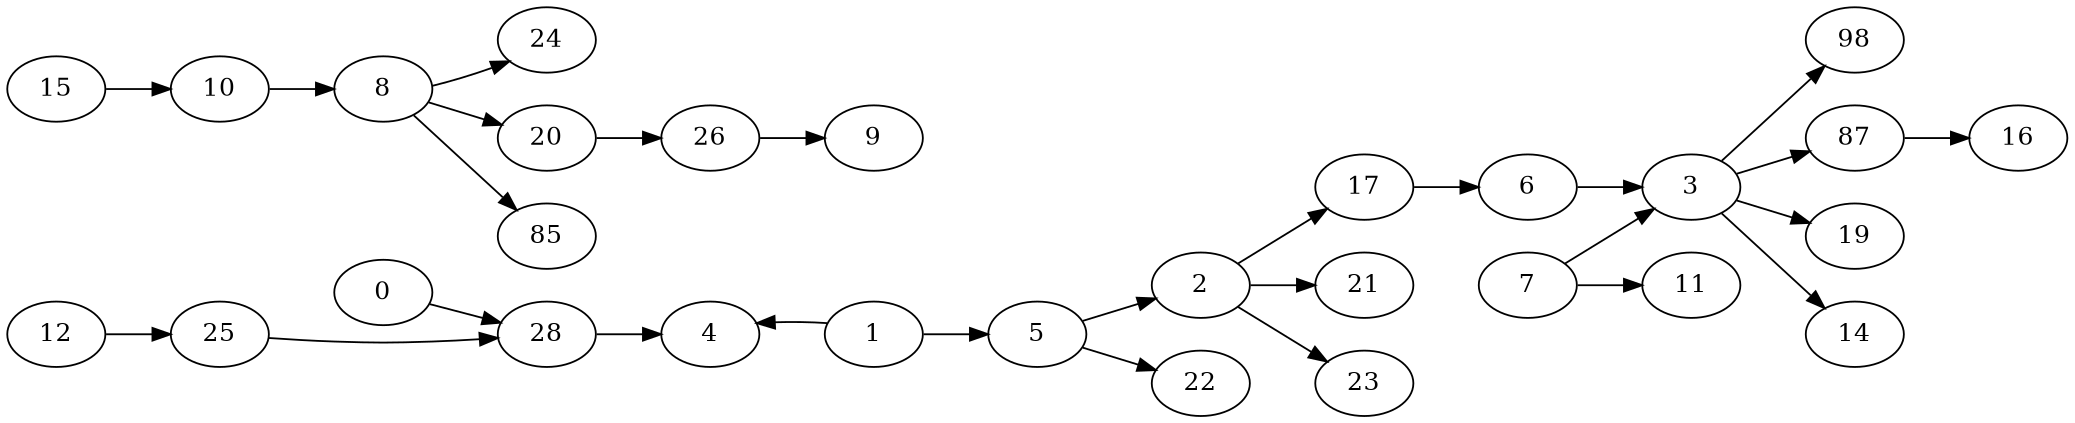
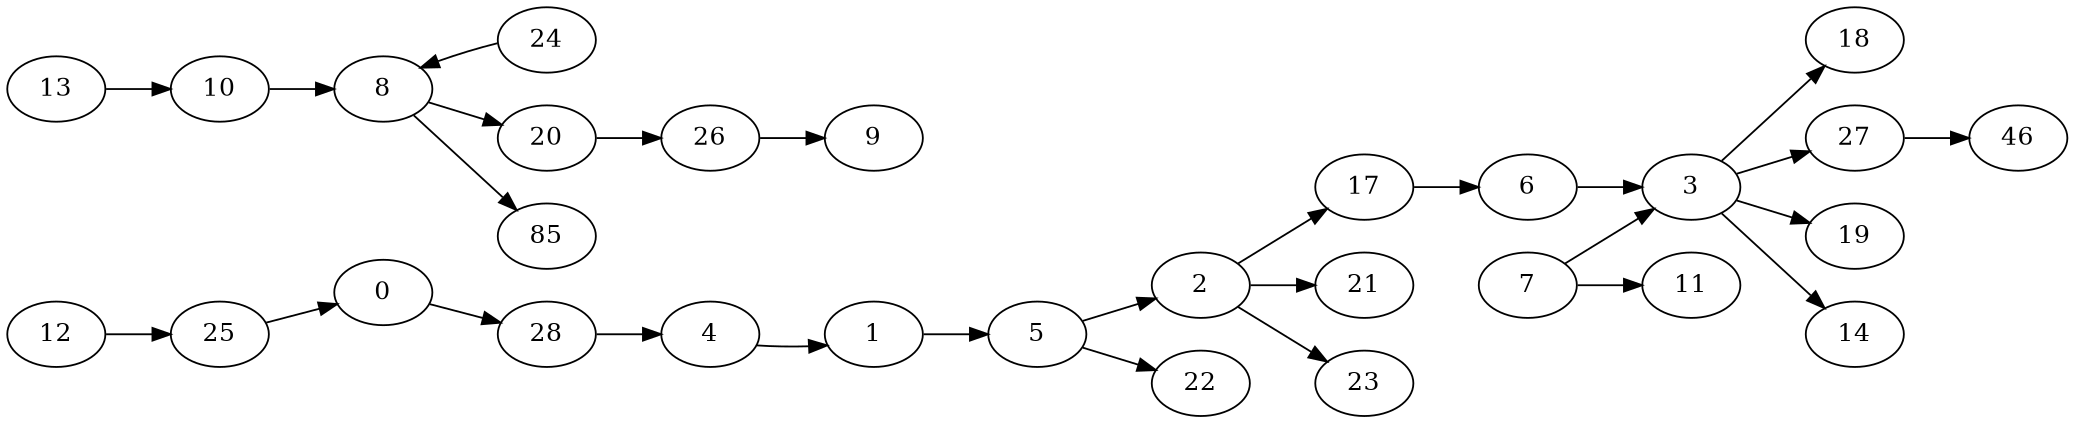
(1855, 40) -> (1855, 40)
(462, 78) -> (468, 51)
(56, 89) -> (56, 89)
(1855, 138) -> (1855, 138)
(2018, 138) -> (2018, 138)
(801, 322) -> (783, 346)
(374, 343) -> (293, 316)
